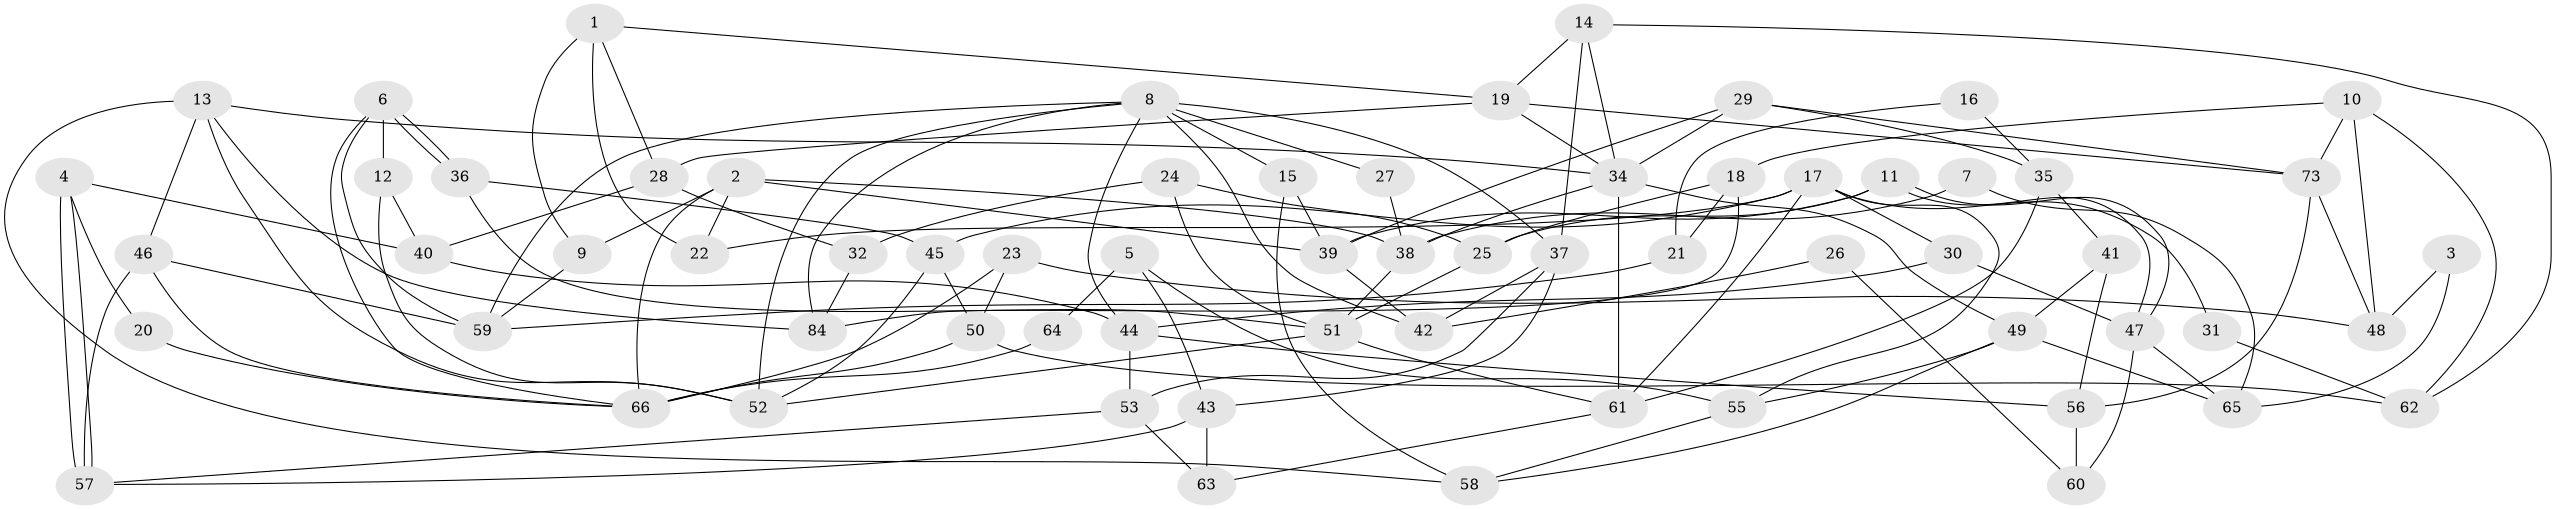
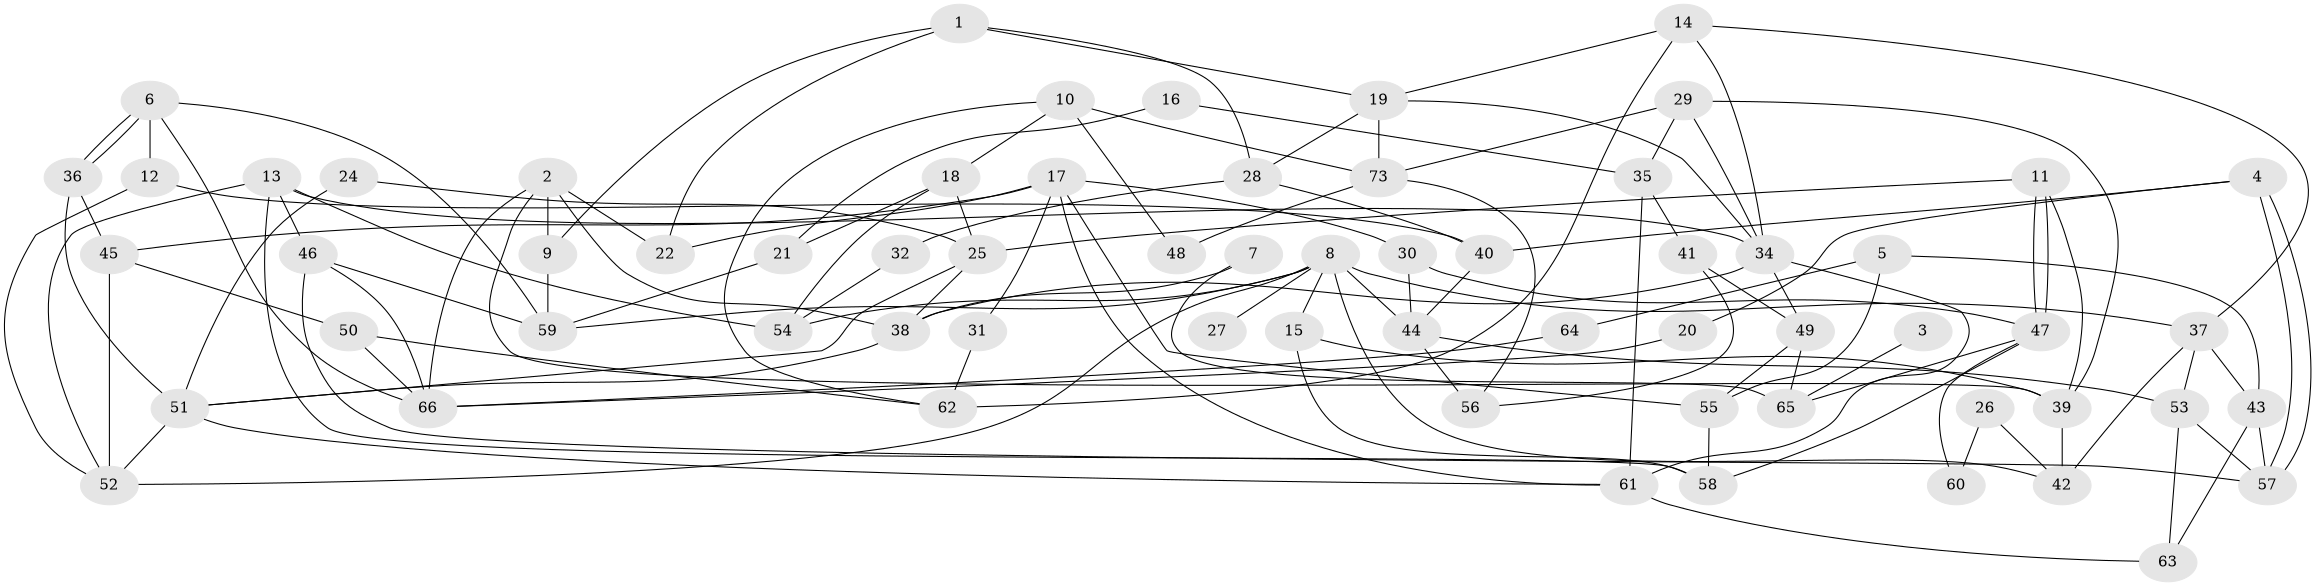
(1010, 205) -> none
(1394, 211) -> (939, 293)
(1012, 255) -> none
(2414, 293) -> none
(818, 332) -> (783, 332)
(1752, 434) -> (1880, 418)
(2076, 447) -> none
